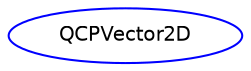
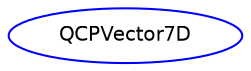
(125, 36) -> (125, 36)
